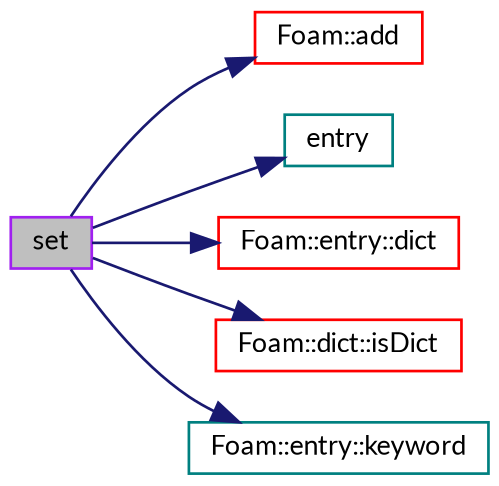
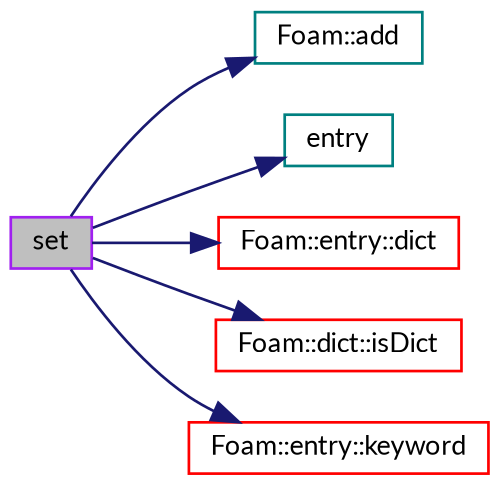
(339, 38) -> (339, 38)
(339, 448) -> (339, 448)
